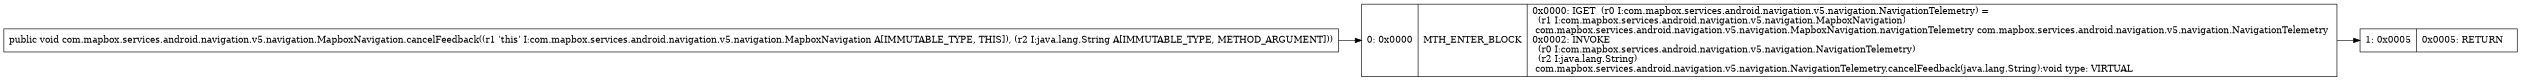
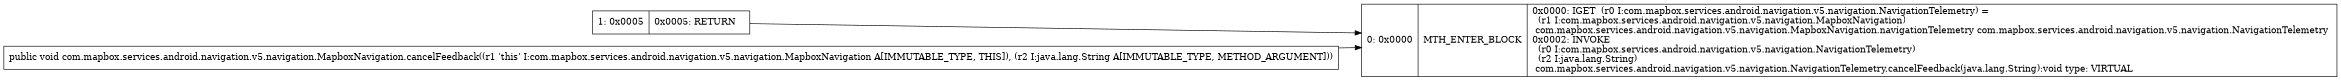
(2345, 40) -> (1052, 28)
